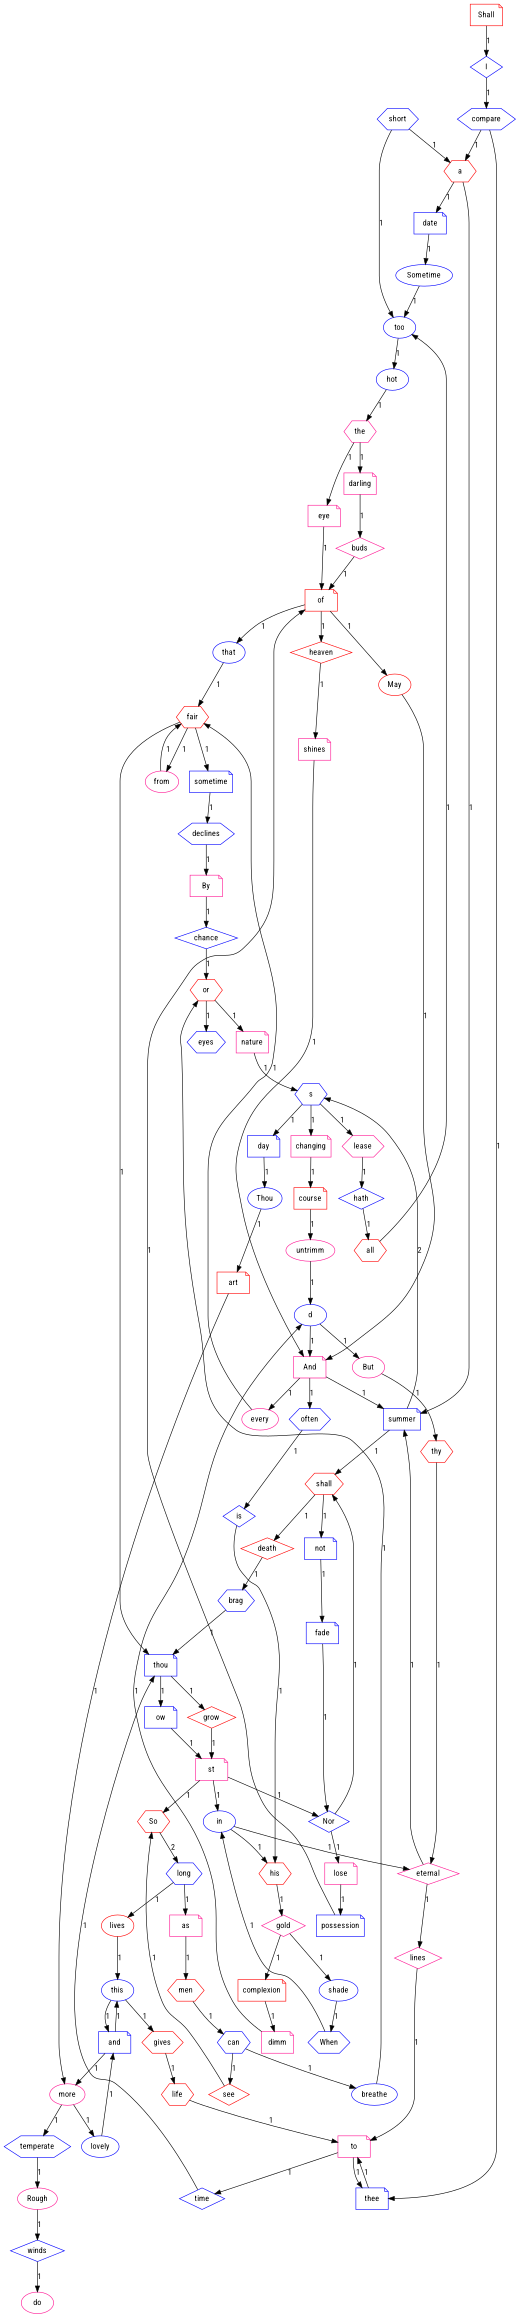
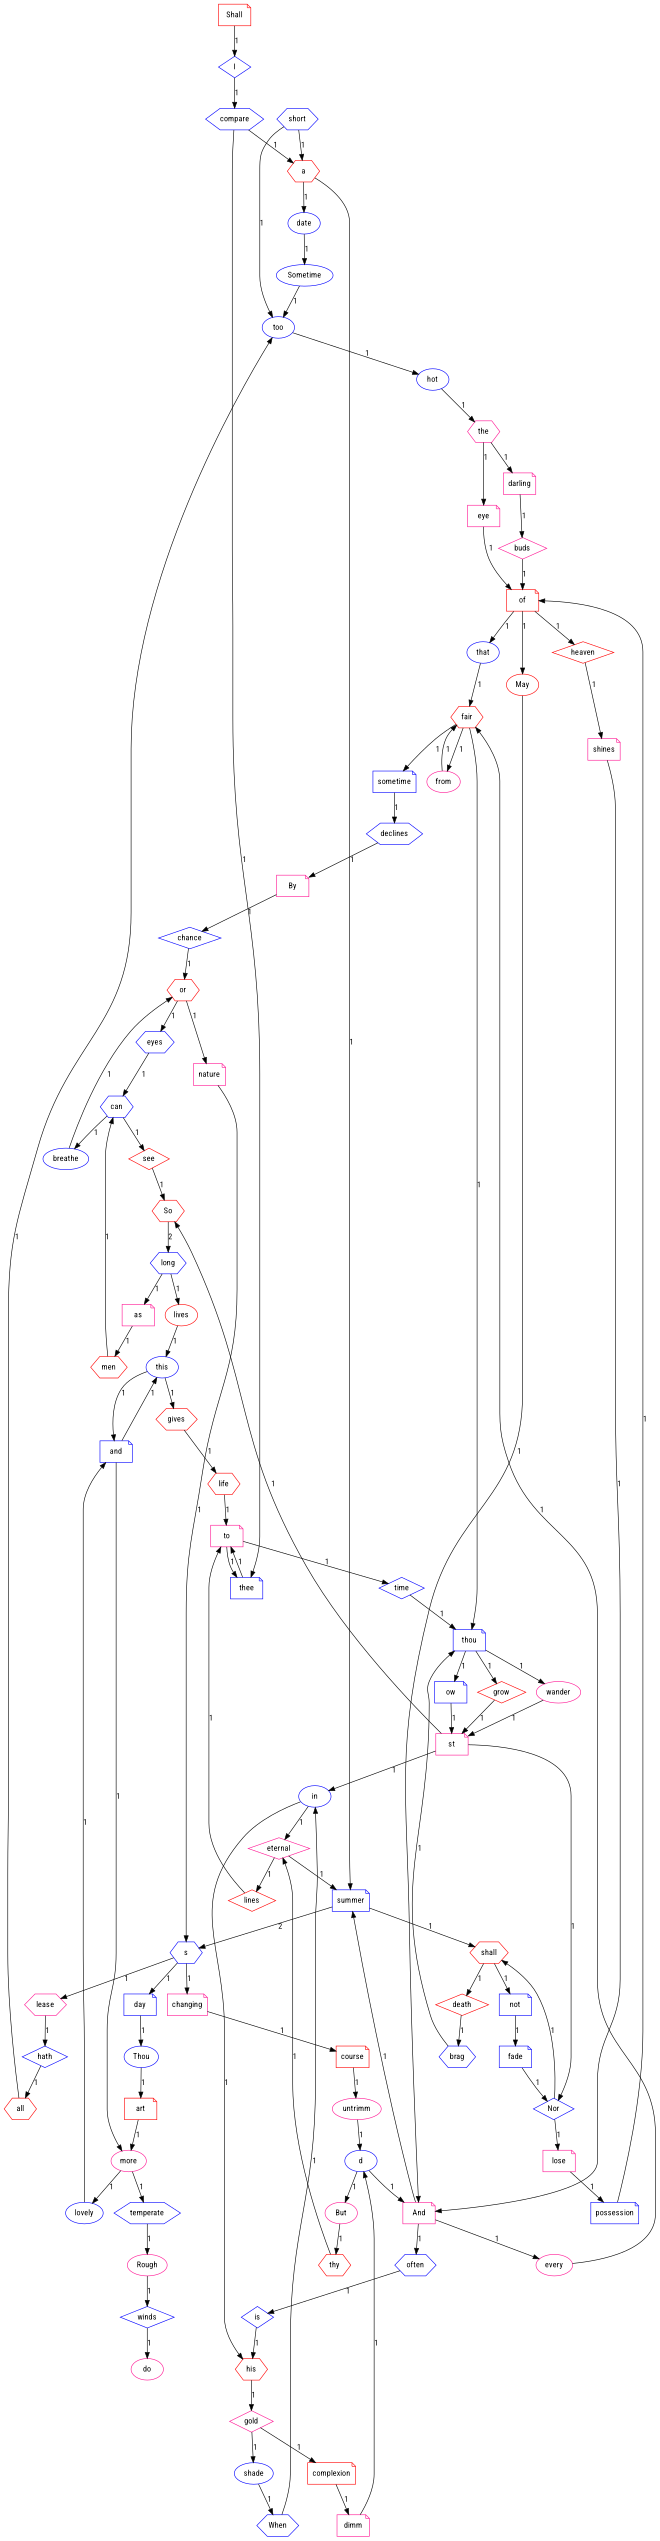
(430, 223) -> (304, 223)
none -> (138, 1072)
none -> (559, 1692)
(418, 1958) -> (252, 1901)
